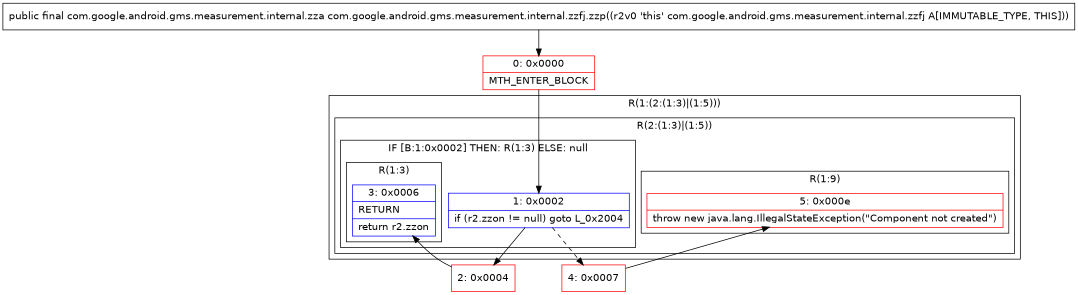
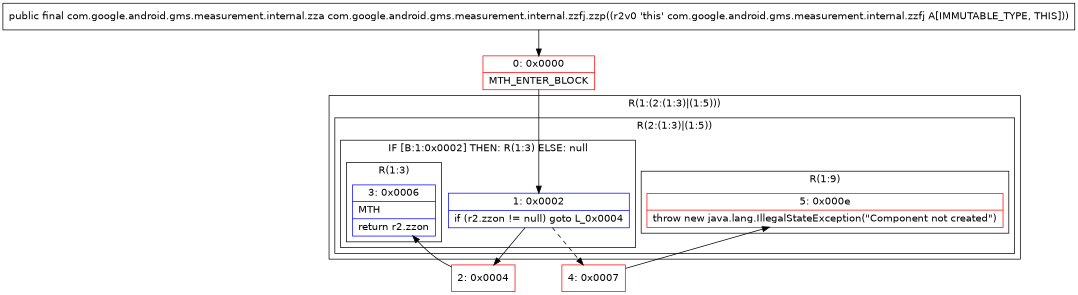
(379, 210) -> (369, 210)
(539, 219) -> (539, 219)
